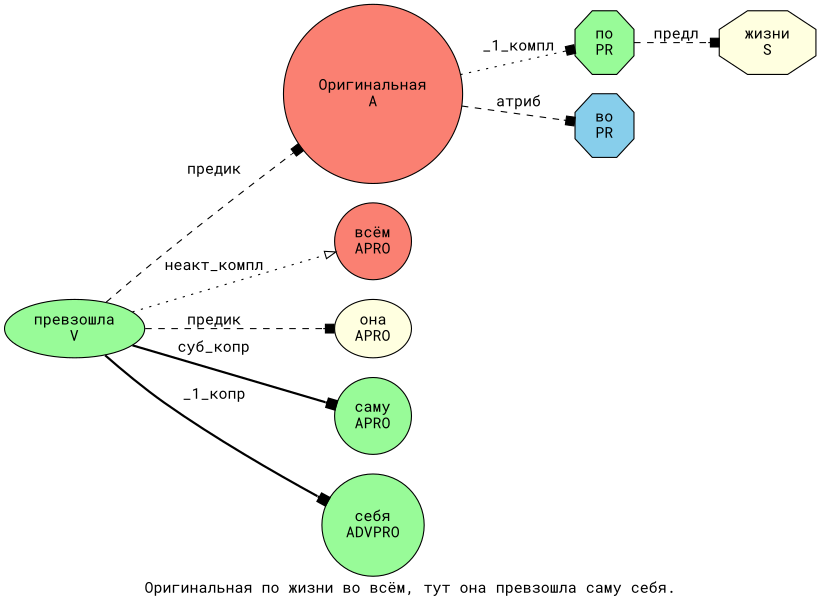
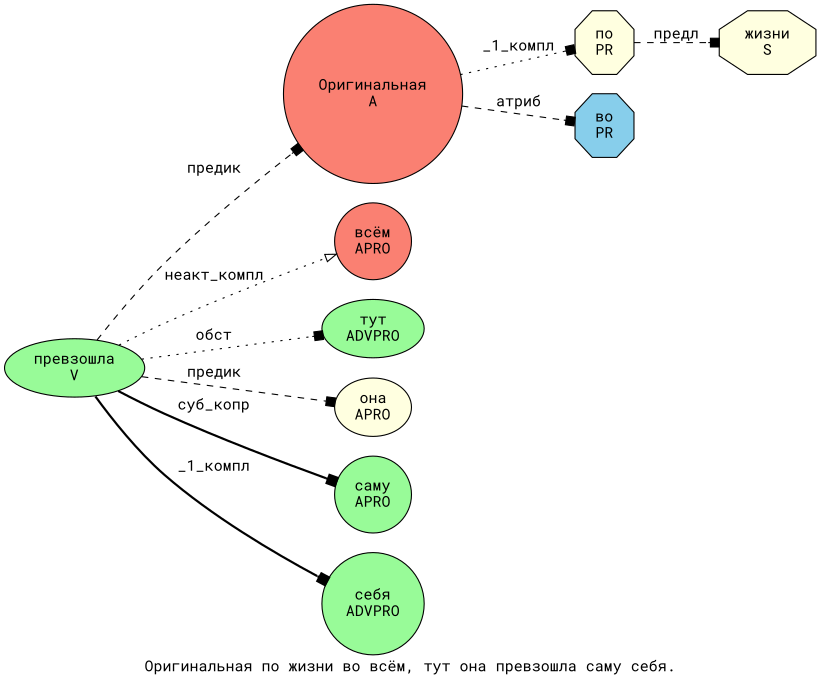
(604, 43) -> (604, 43)
none -> (373, 329)
(214, 395) -> (214, 467)
